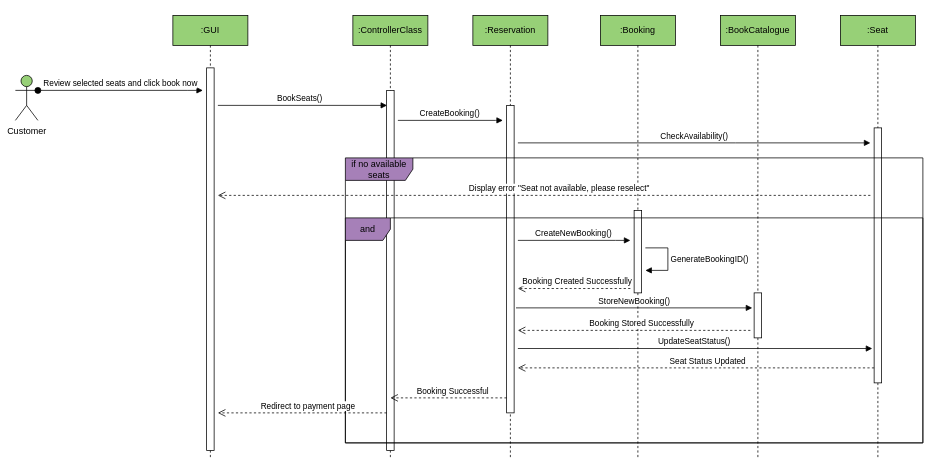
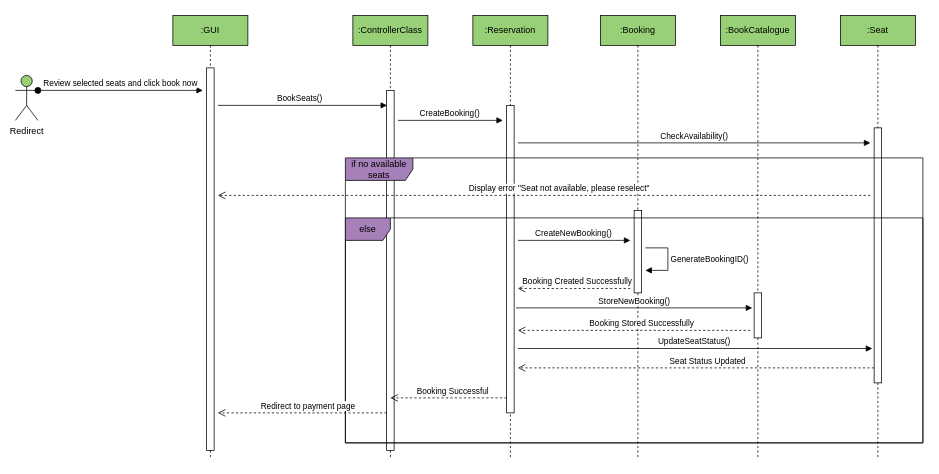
(27, 131) -> (27, 131)
(368, 229) -> (368, 229)
